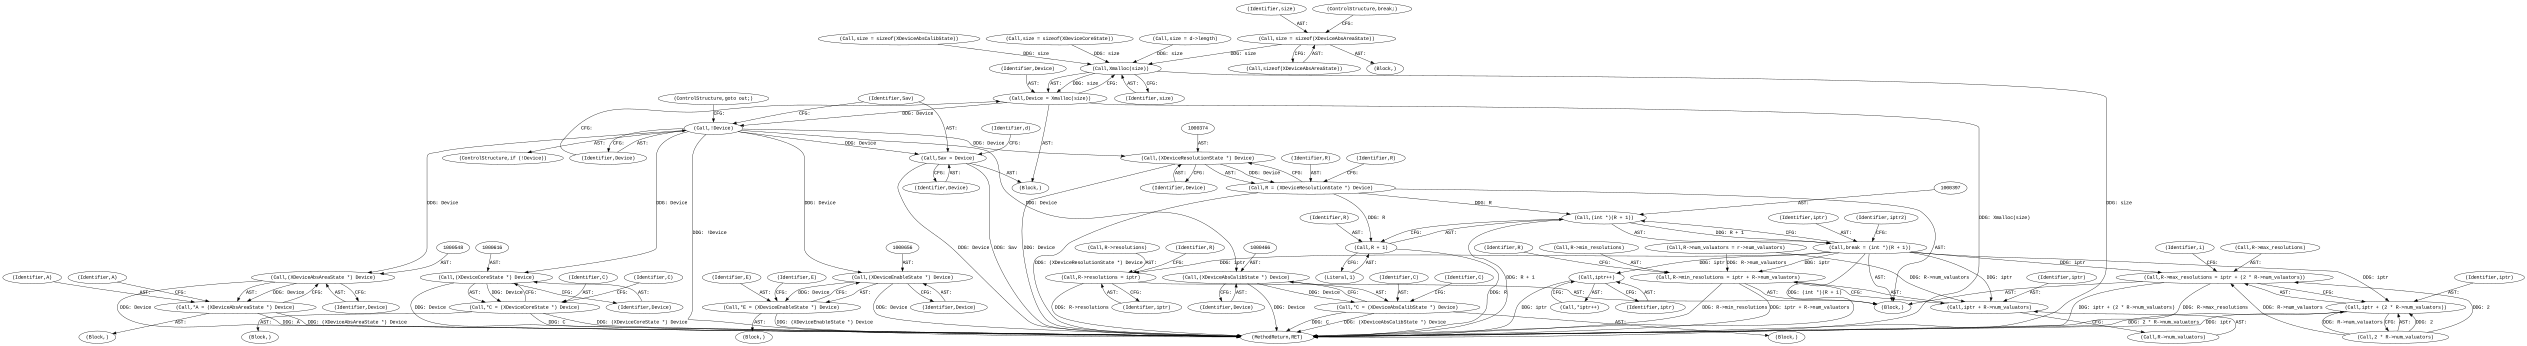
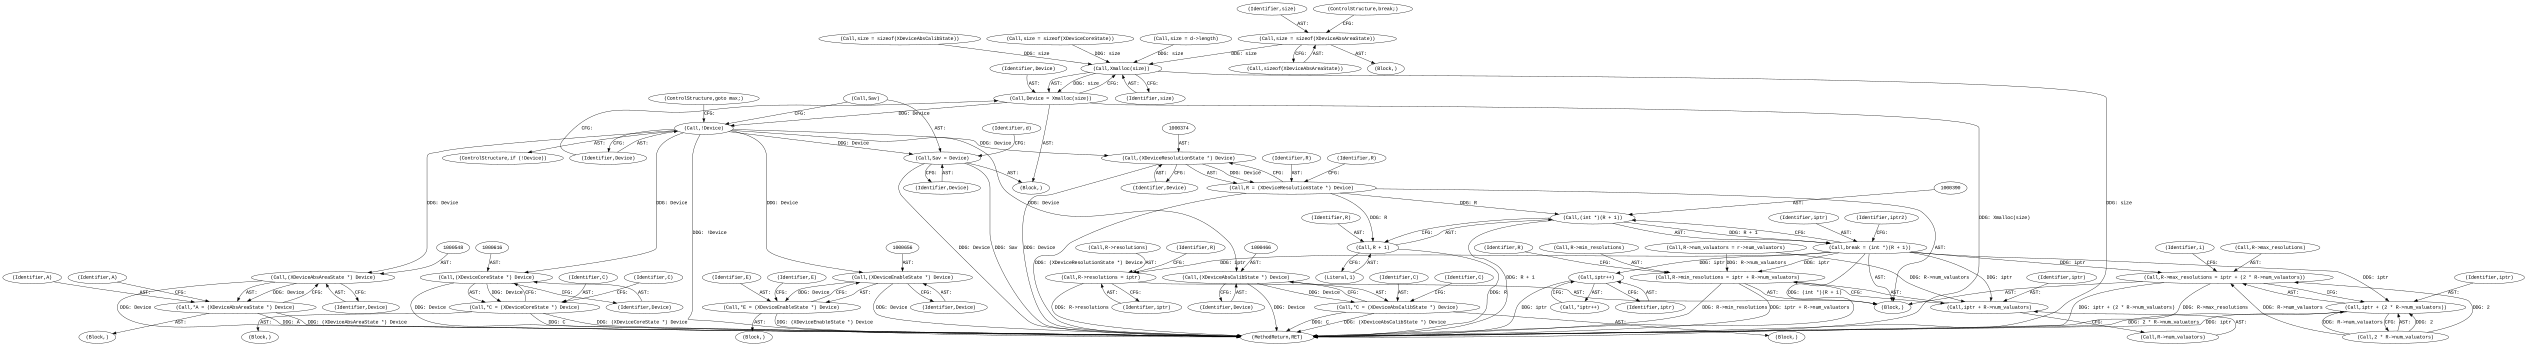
(713, 98) -> (704, 98)
(891, 98) -> (865, 98)
(1951, 188) -> (1951, 188)
